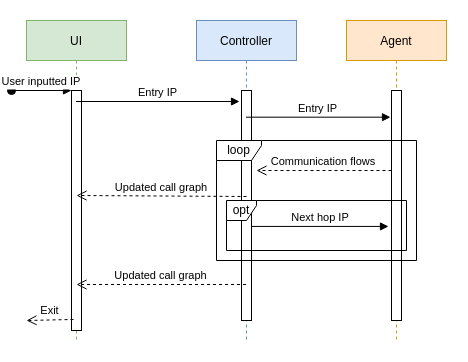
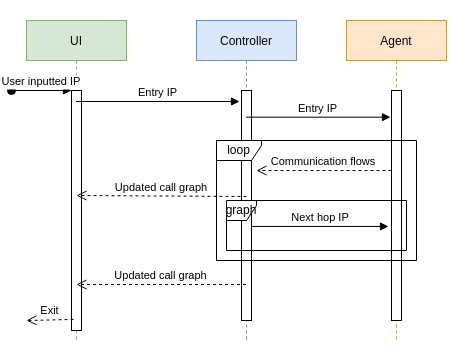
(242, 211) -> (242, 211)
